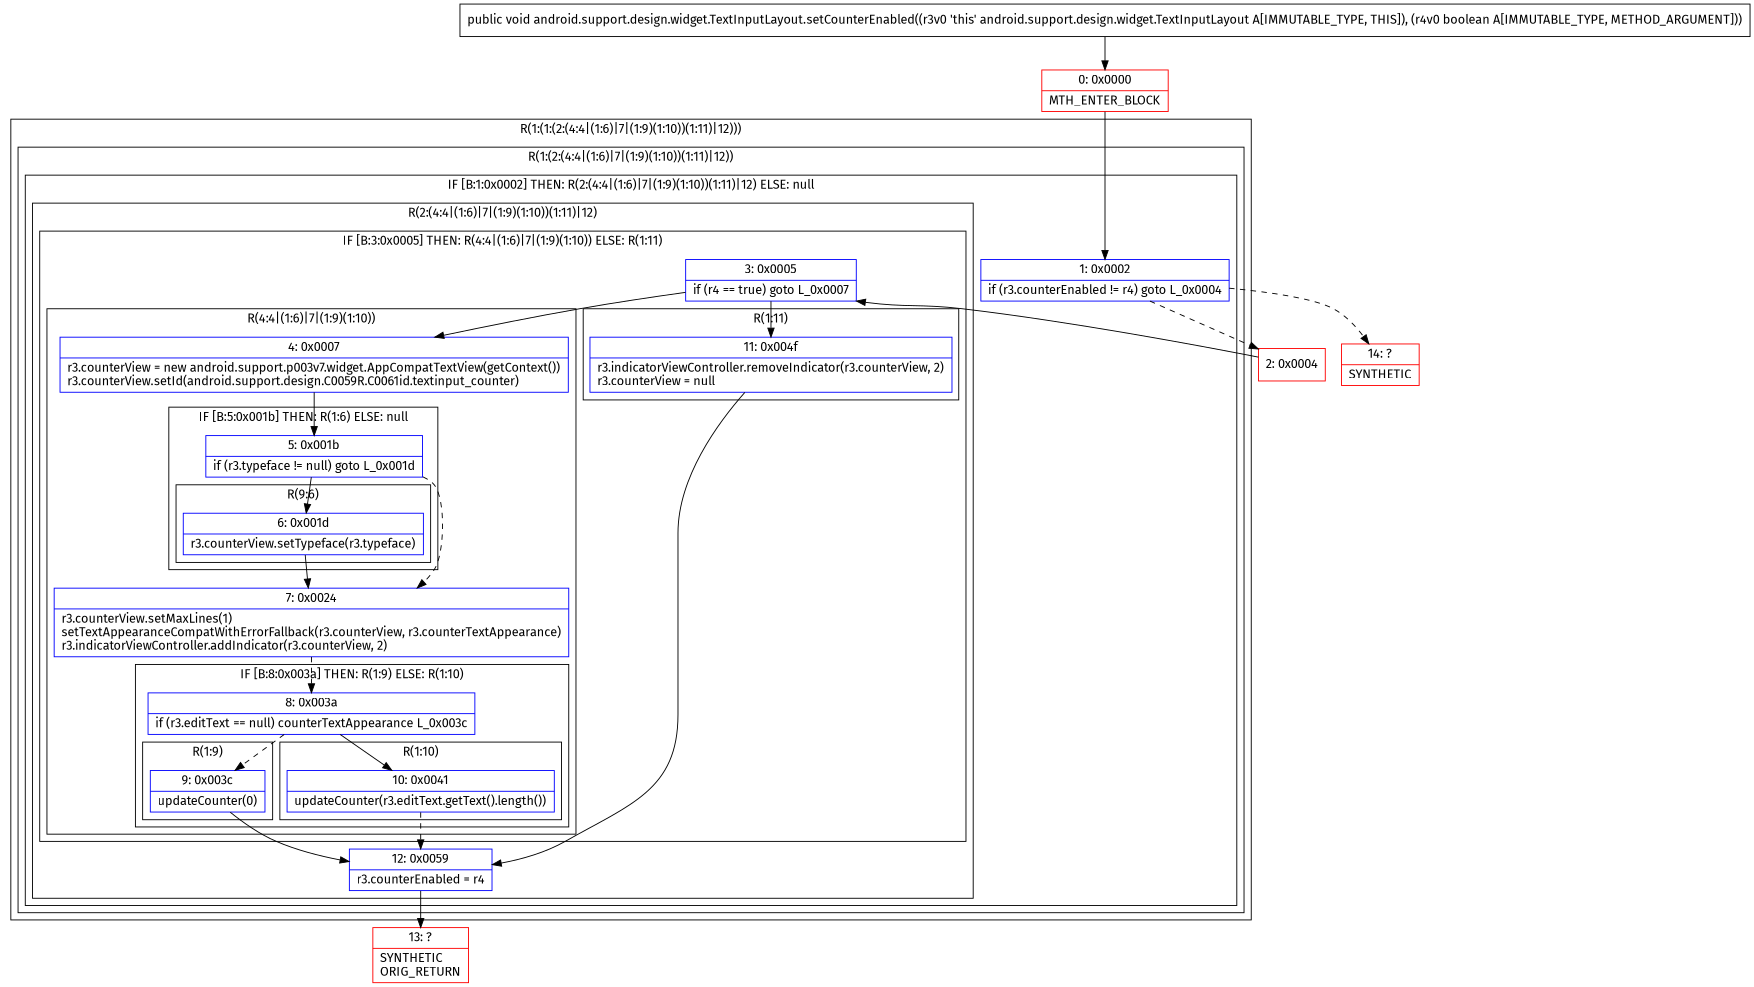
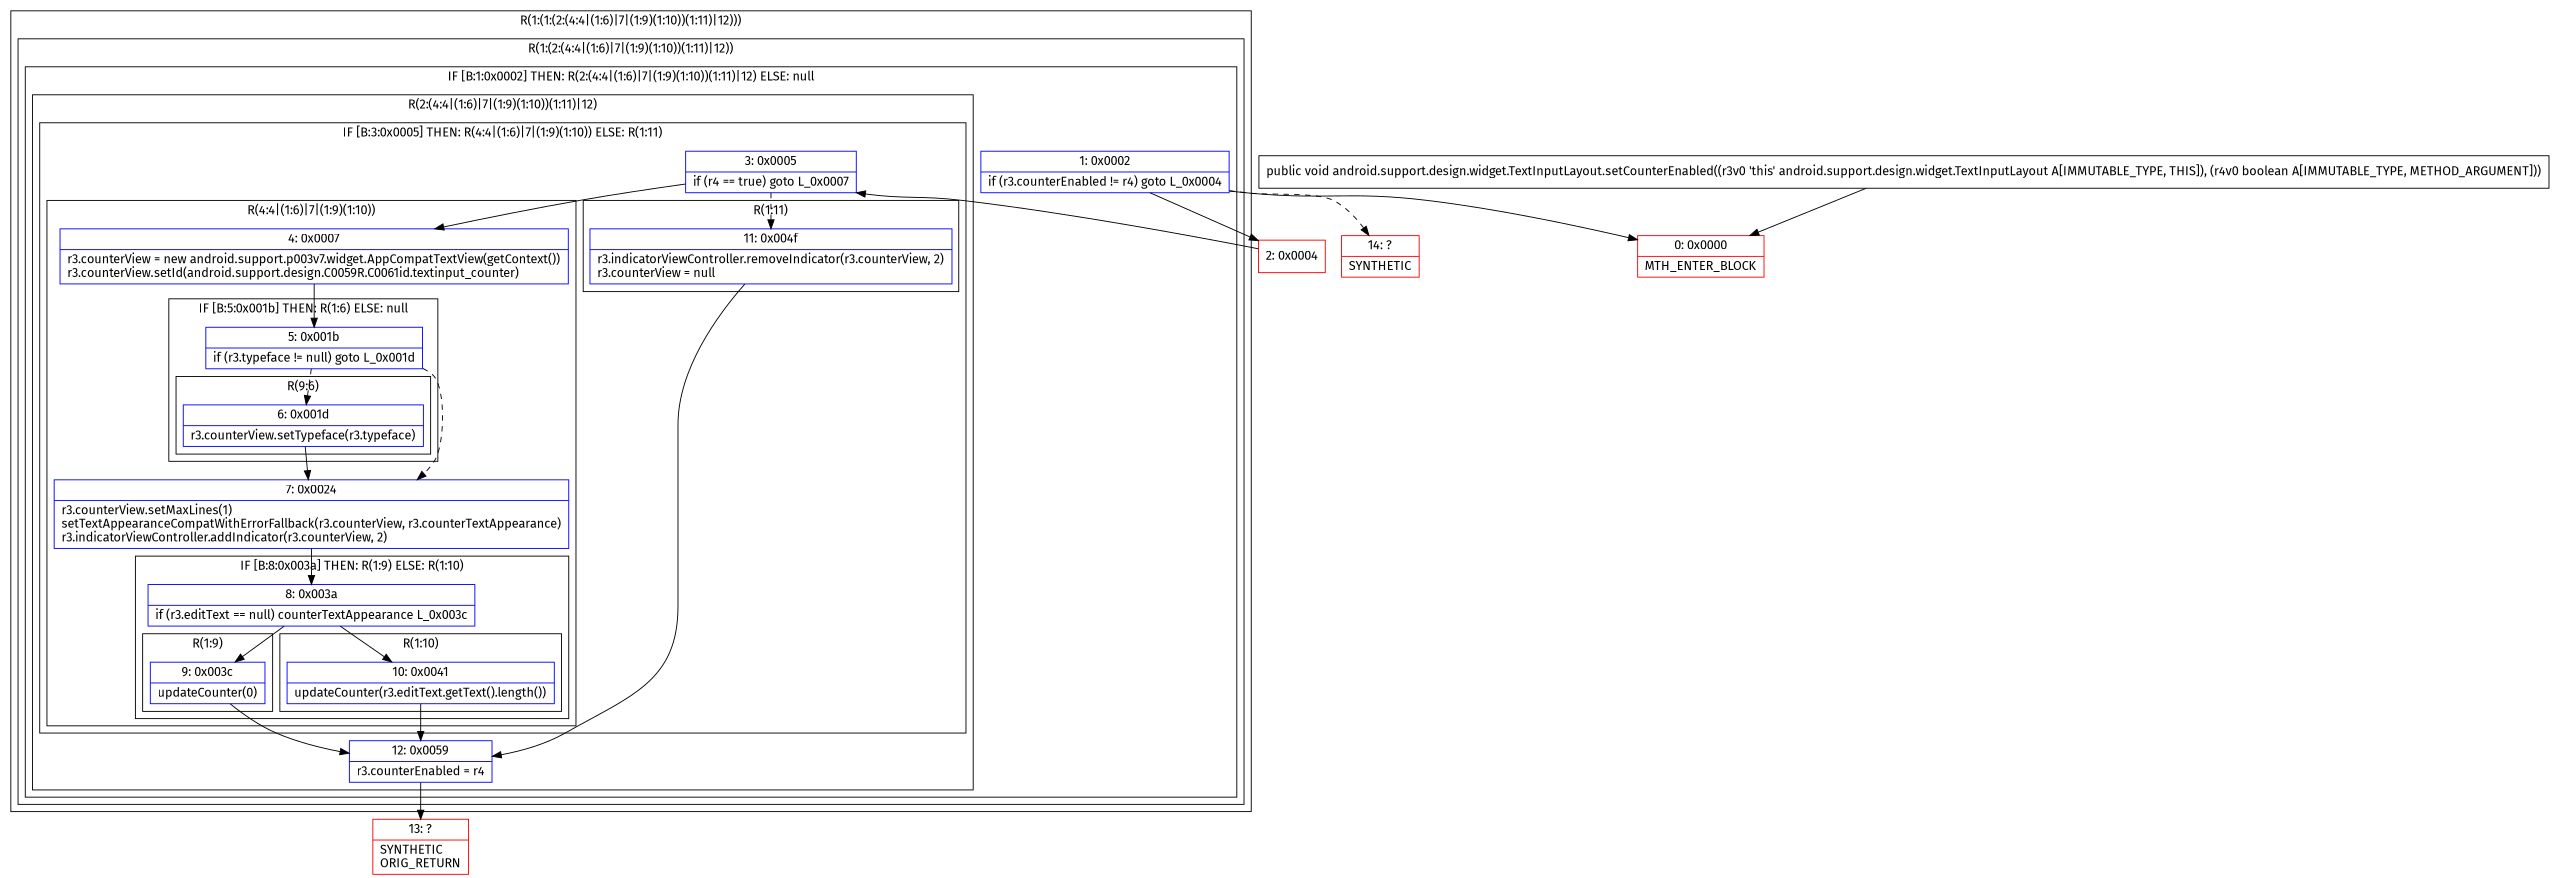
(1105, 181) -> (1431, 201)
(771, 315) -> (771, 206)
(1200, 323) -> (1200, 215)
(309, 491) -> (309, 382)
(311, 670) -> (311, 562)
(263, 750) -> (263, 641)
(421, 826) -> (421, 718)
